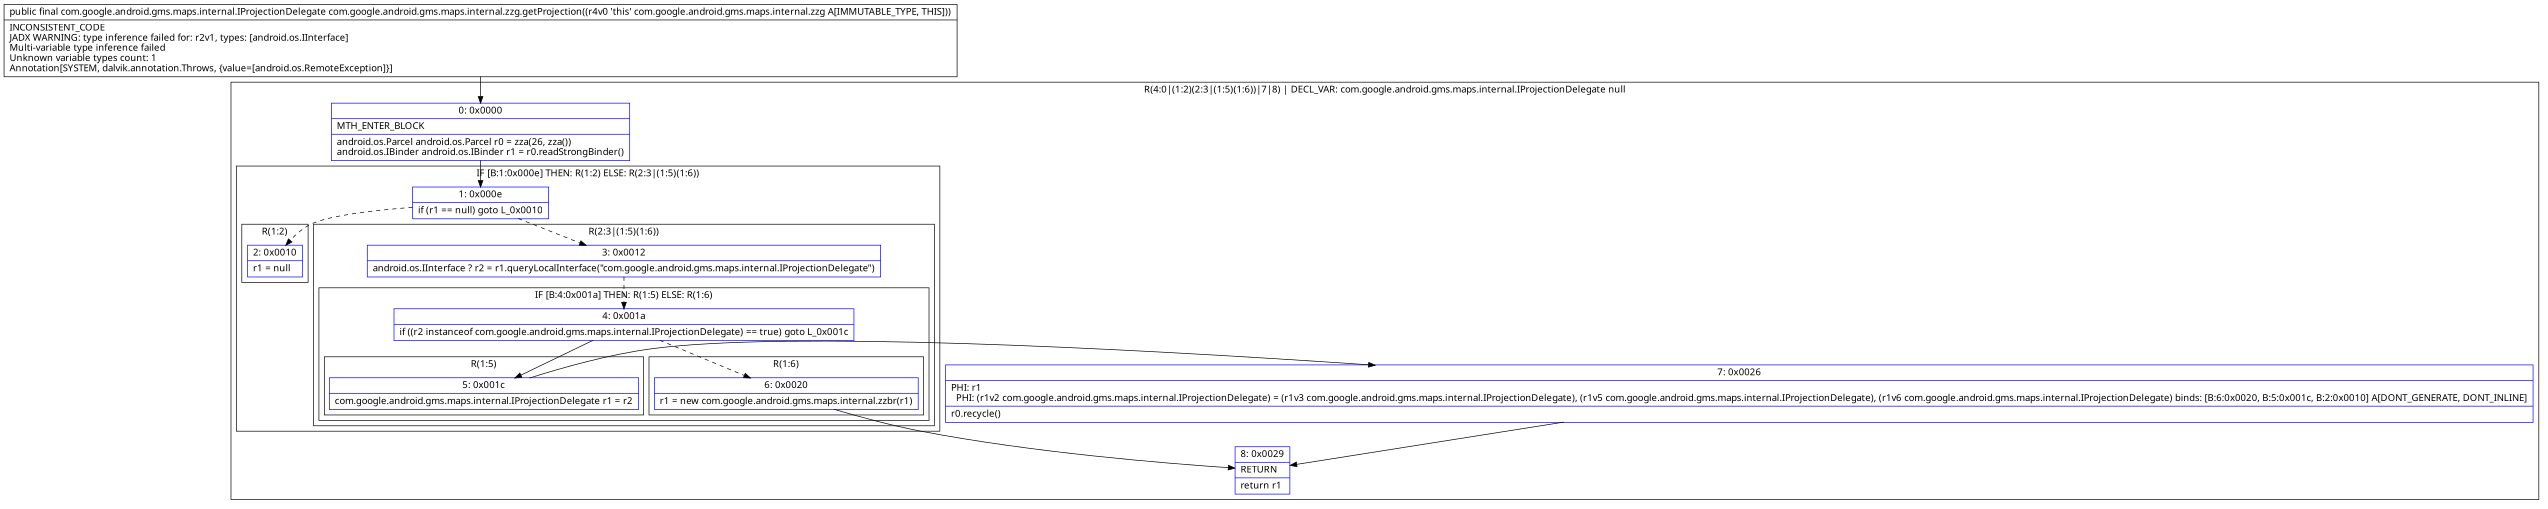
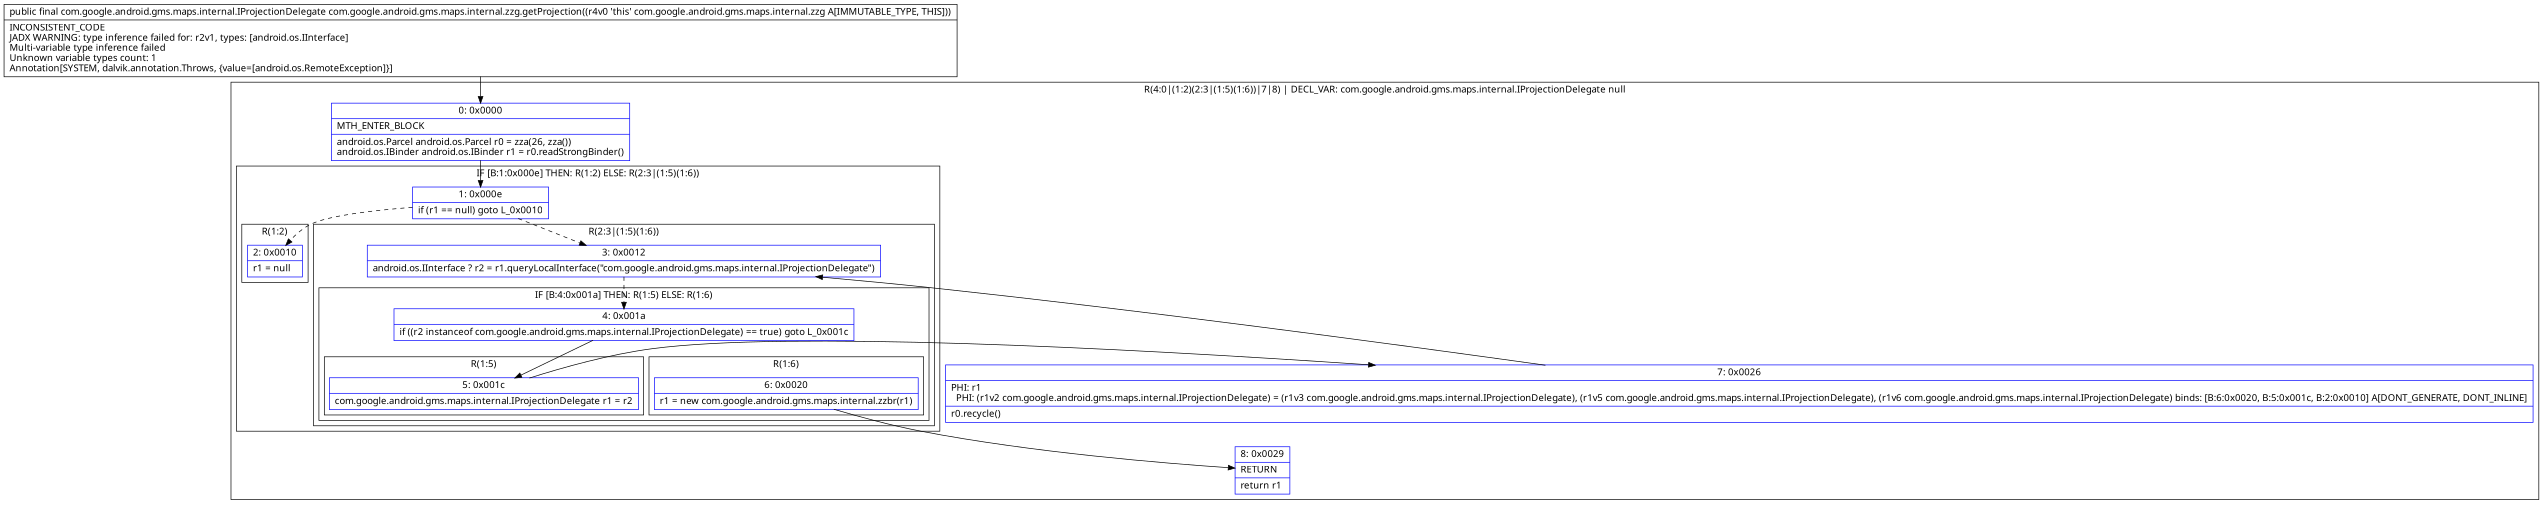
(710, 361) -> none
(1430, 443) -> (1184, 317)
